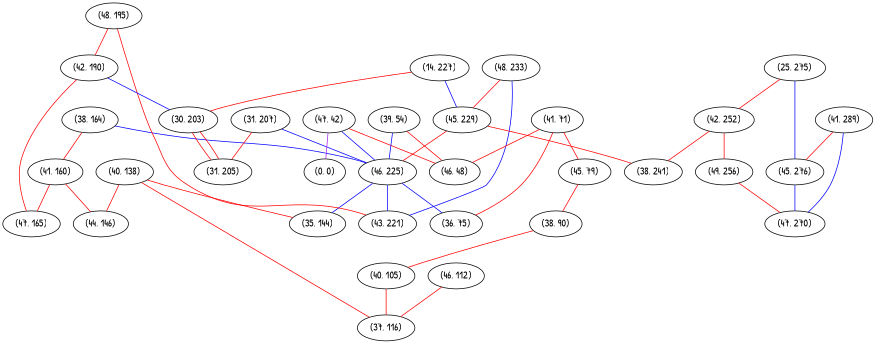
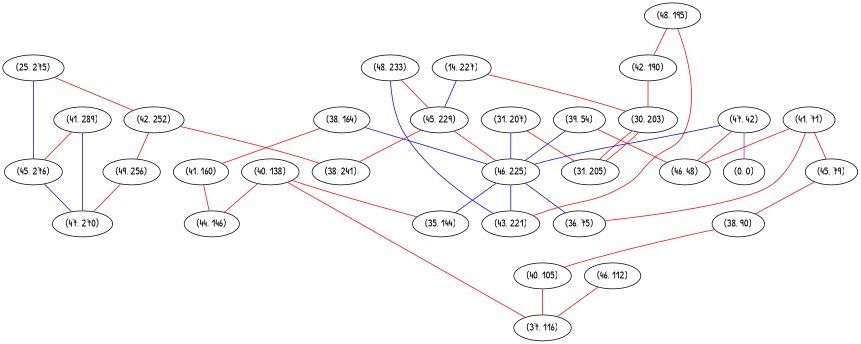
(143, 96) -> (648, 94)
(32, 224) -> none
